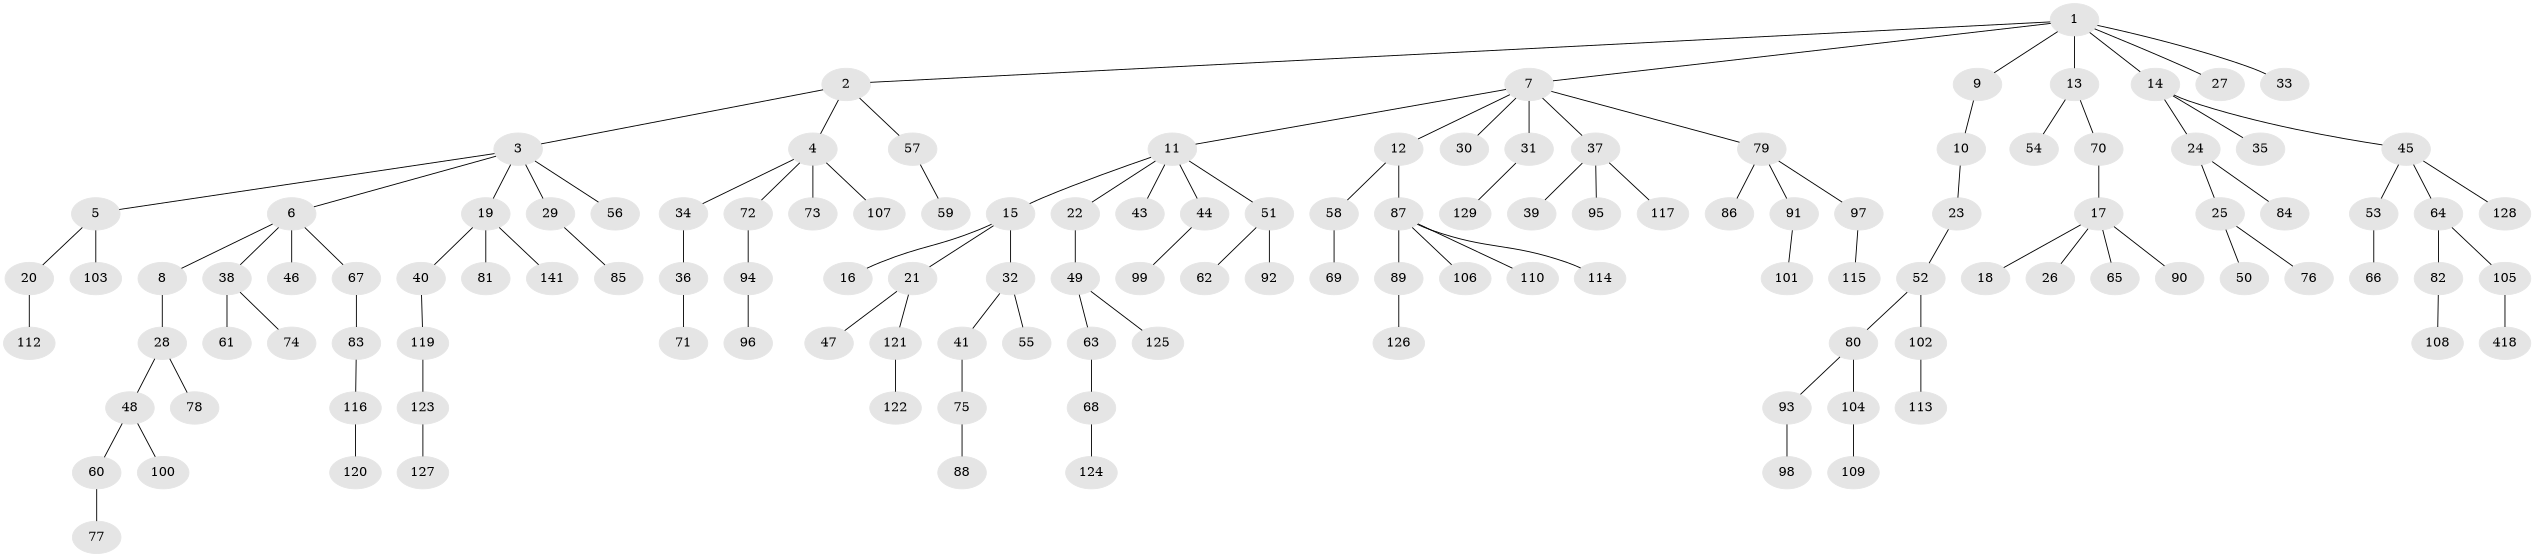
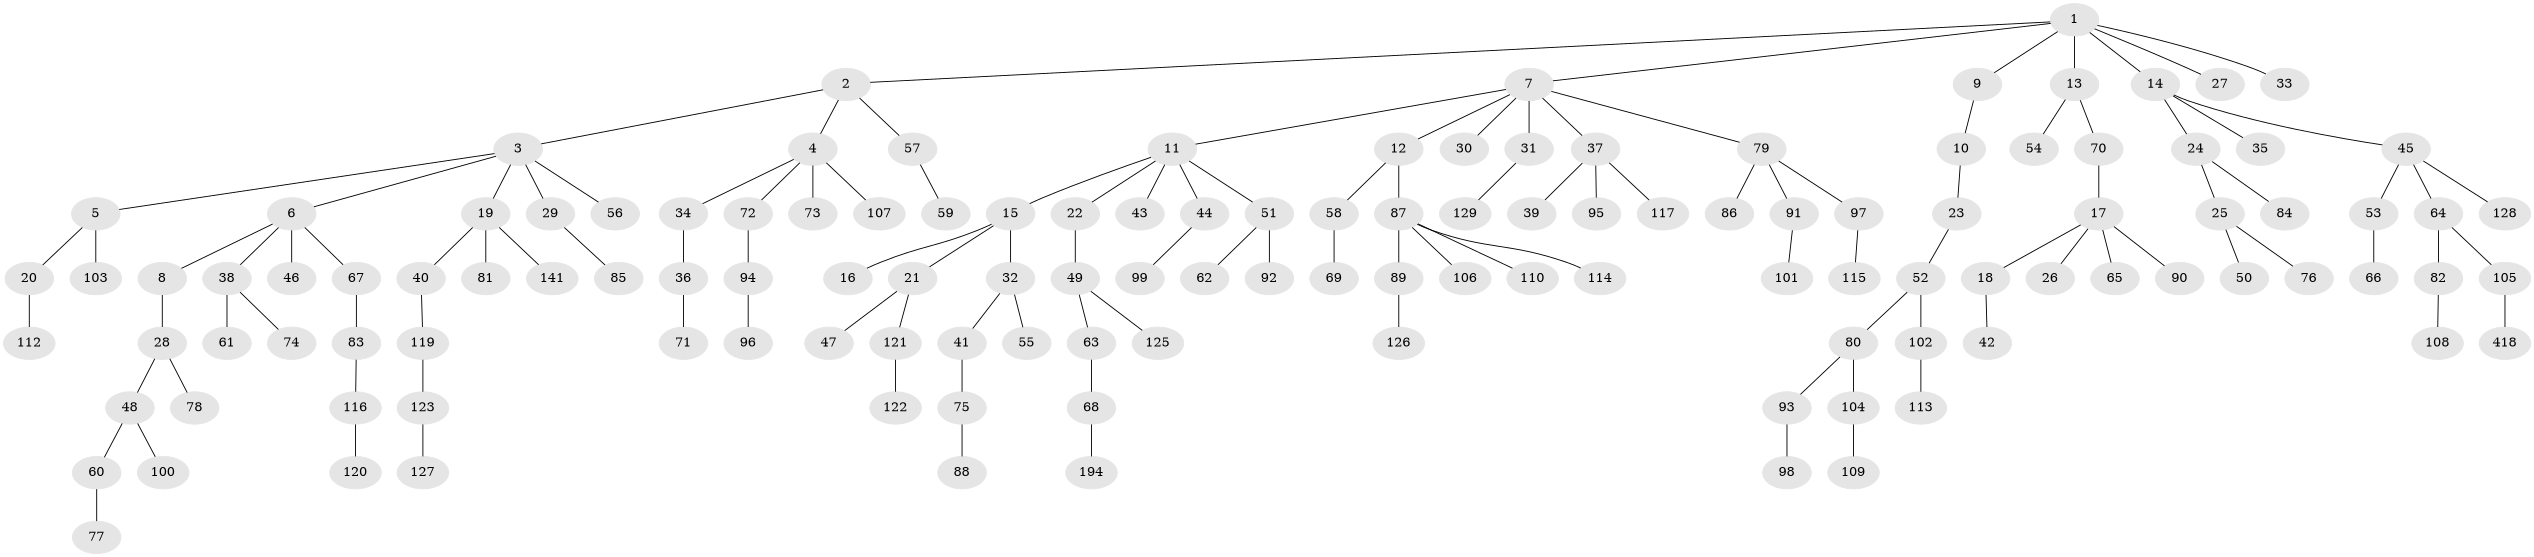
none -> (1987, 343)
(1091, 473) -> (1091, 473)
